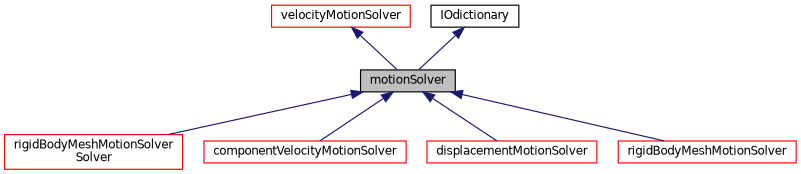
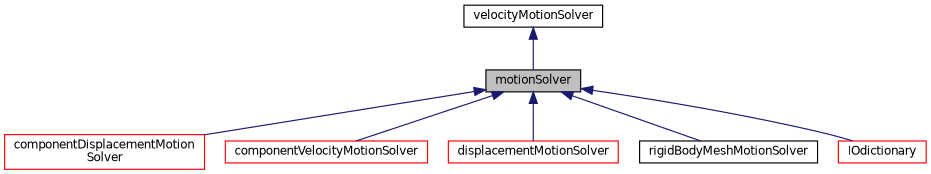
(341, 16) -> (533, 16)
(475, 16) -> (882, 152)
(437, 53) -> (723, 112)
(94, 152) -> (105, 152)
(707, 152) -> (729, 152)
